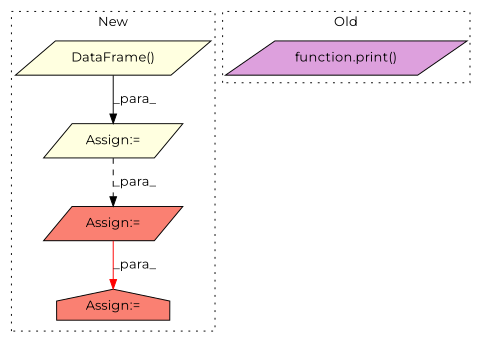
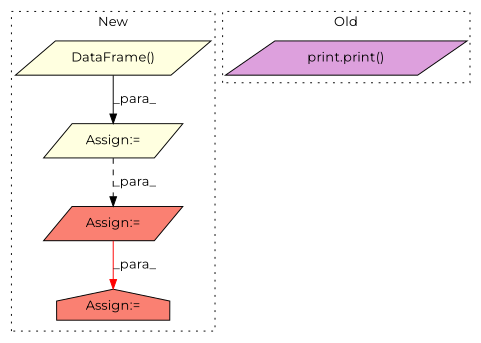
(346, 58) -> (346, 58)
